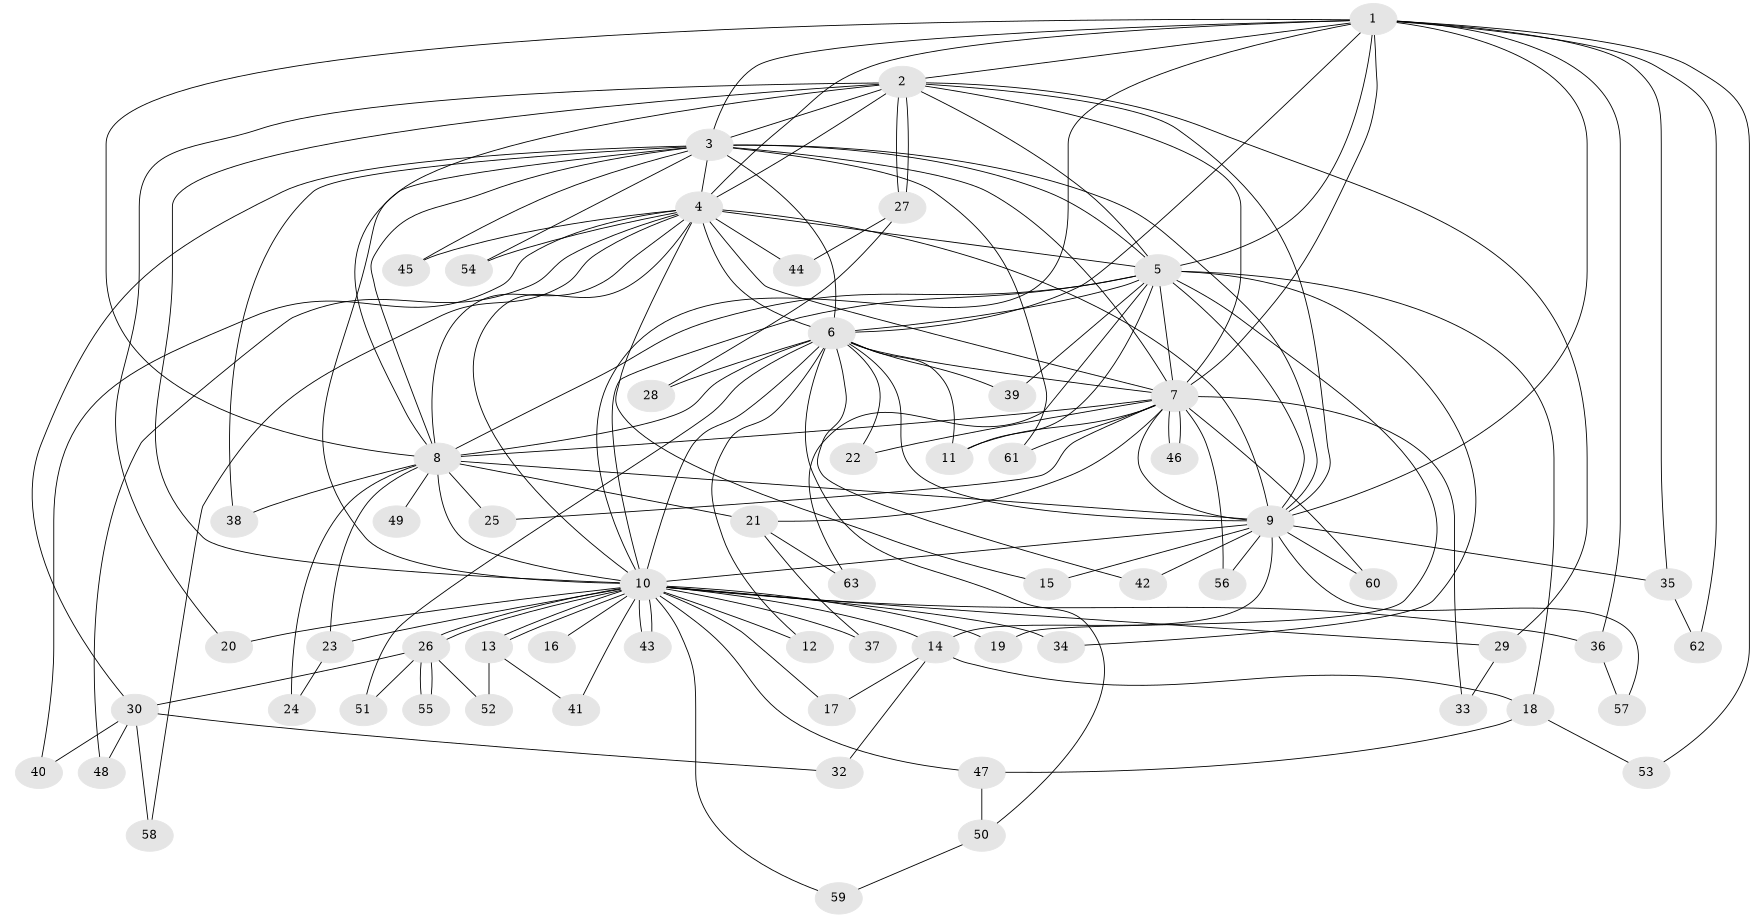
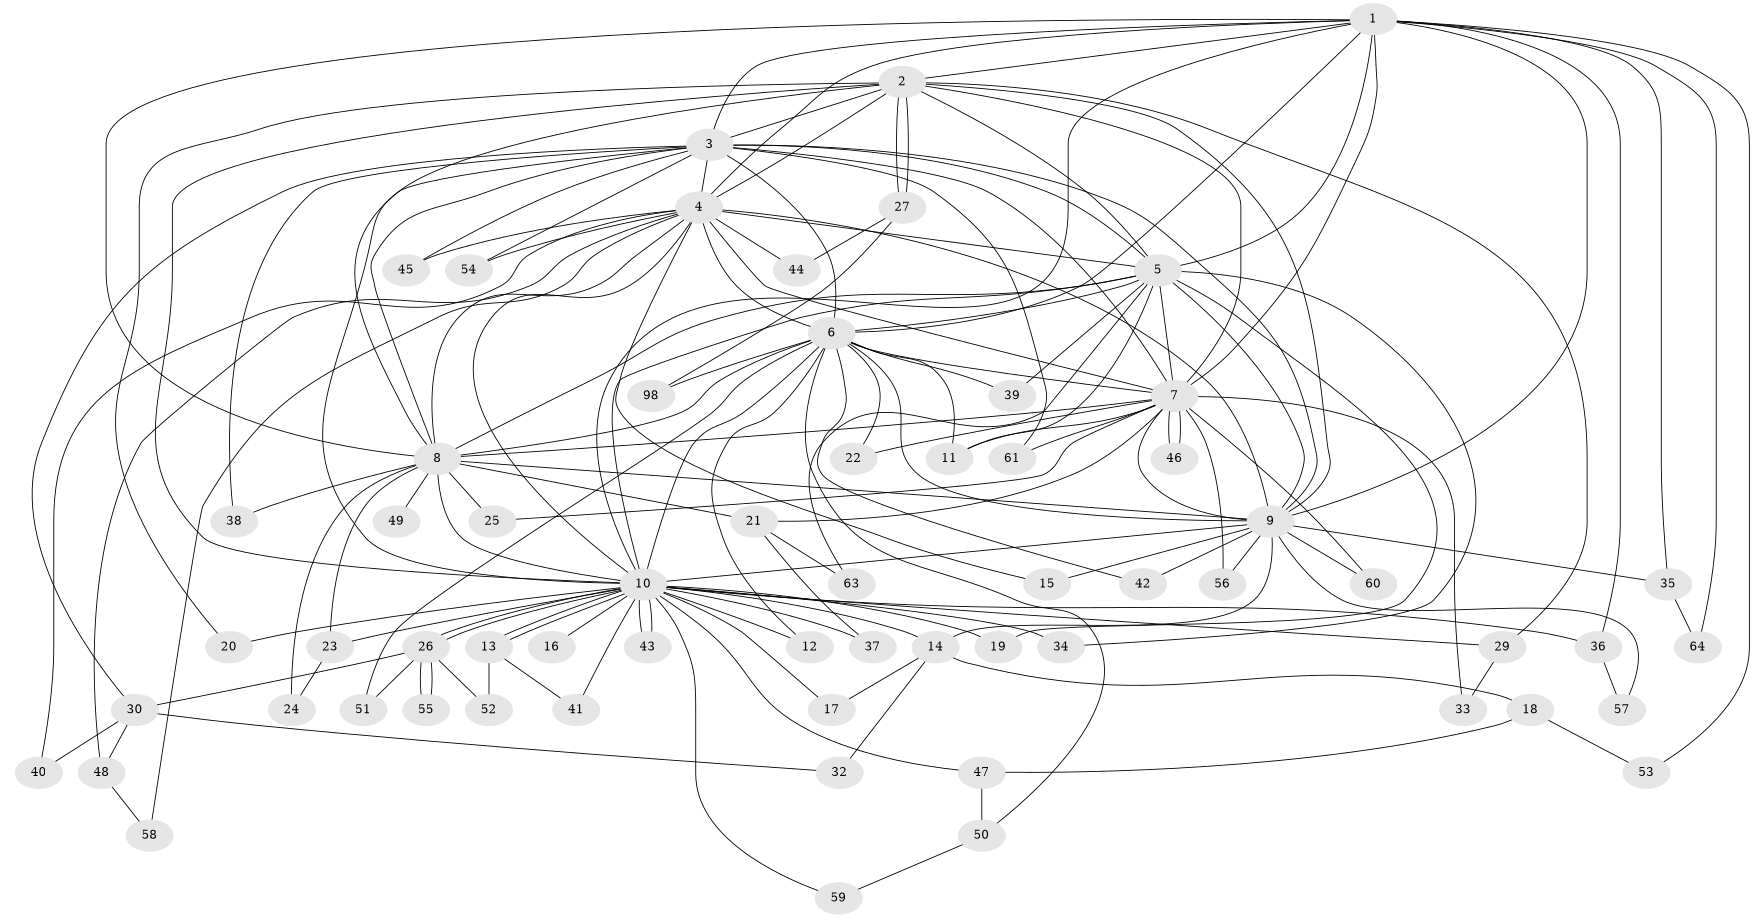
(1510, 362) -> none
(651, 396) -> (651, 396)
(1698, 647) -> (1698, 647)
(142, 773) -> (126, 804)
